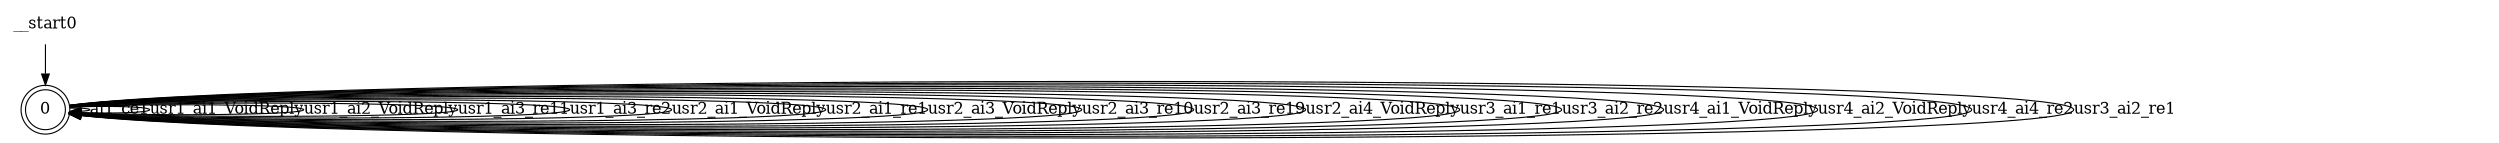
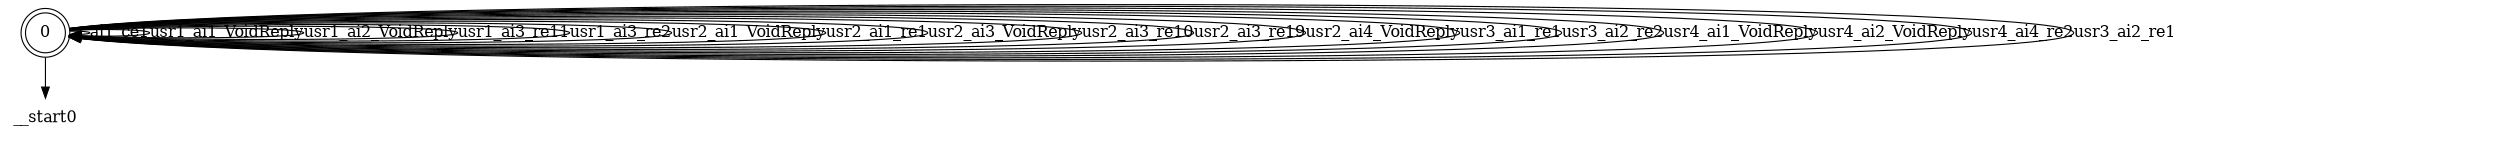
(45, 59) -> (45, 72)
